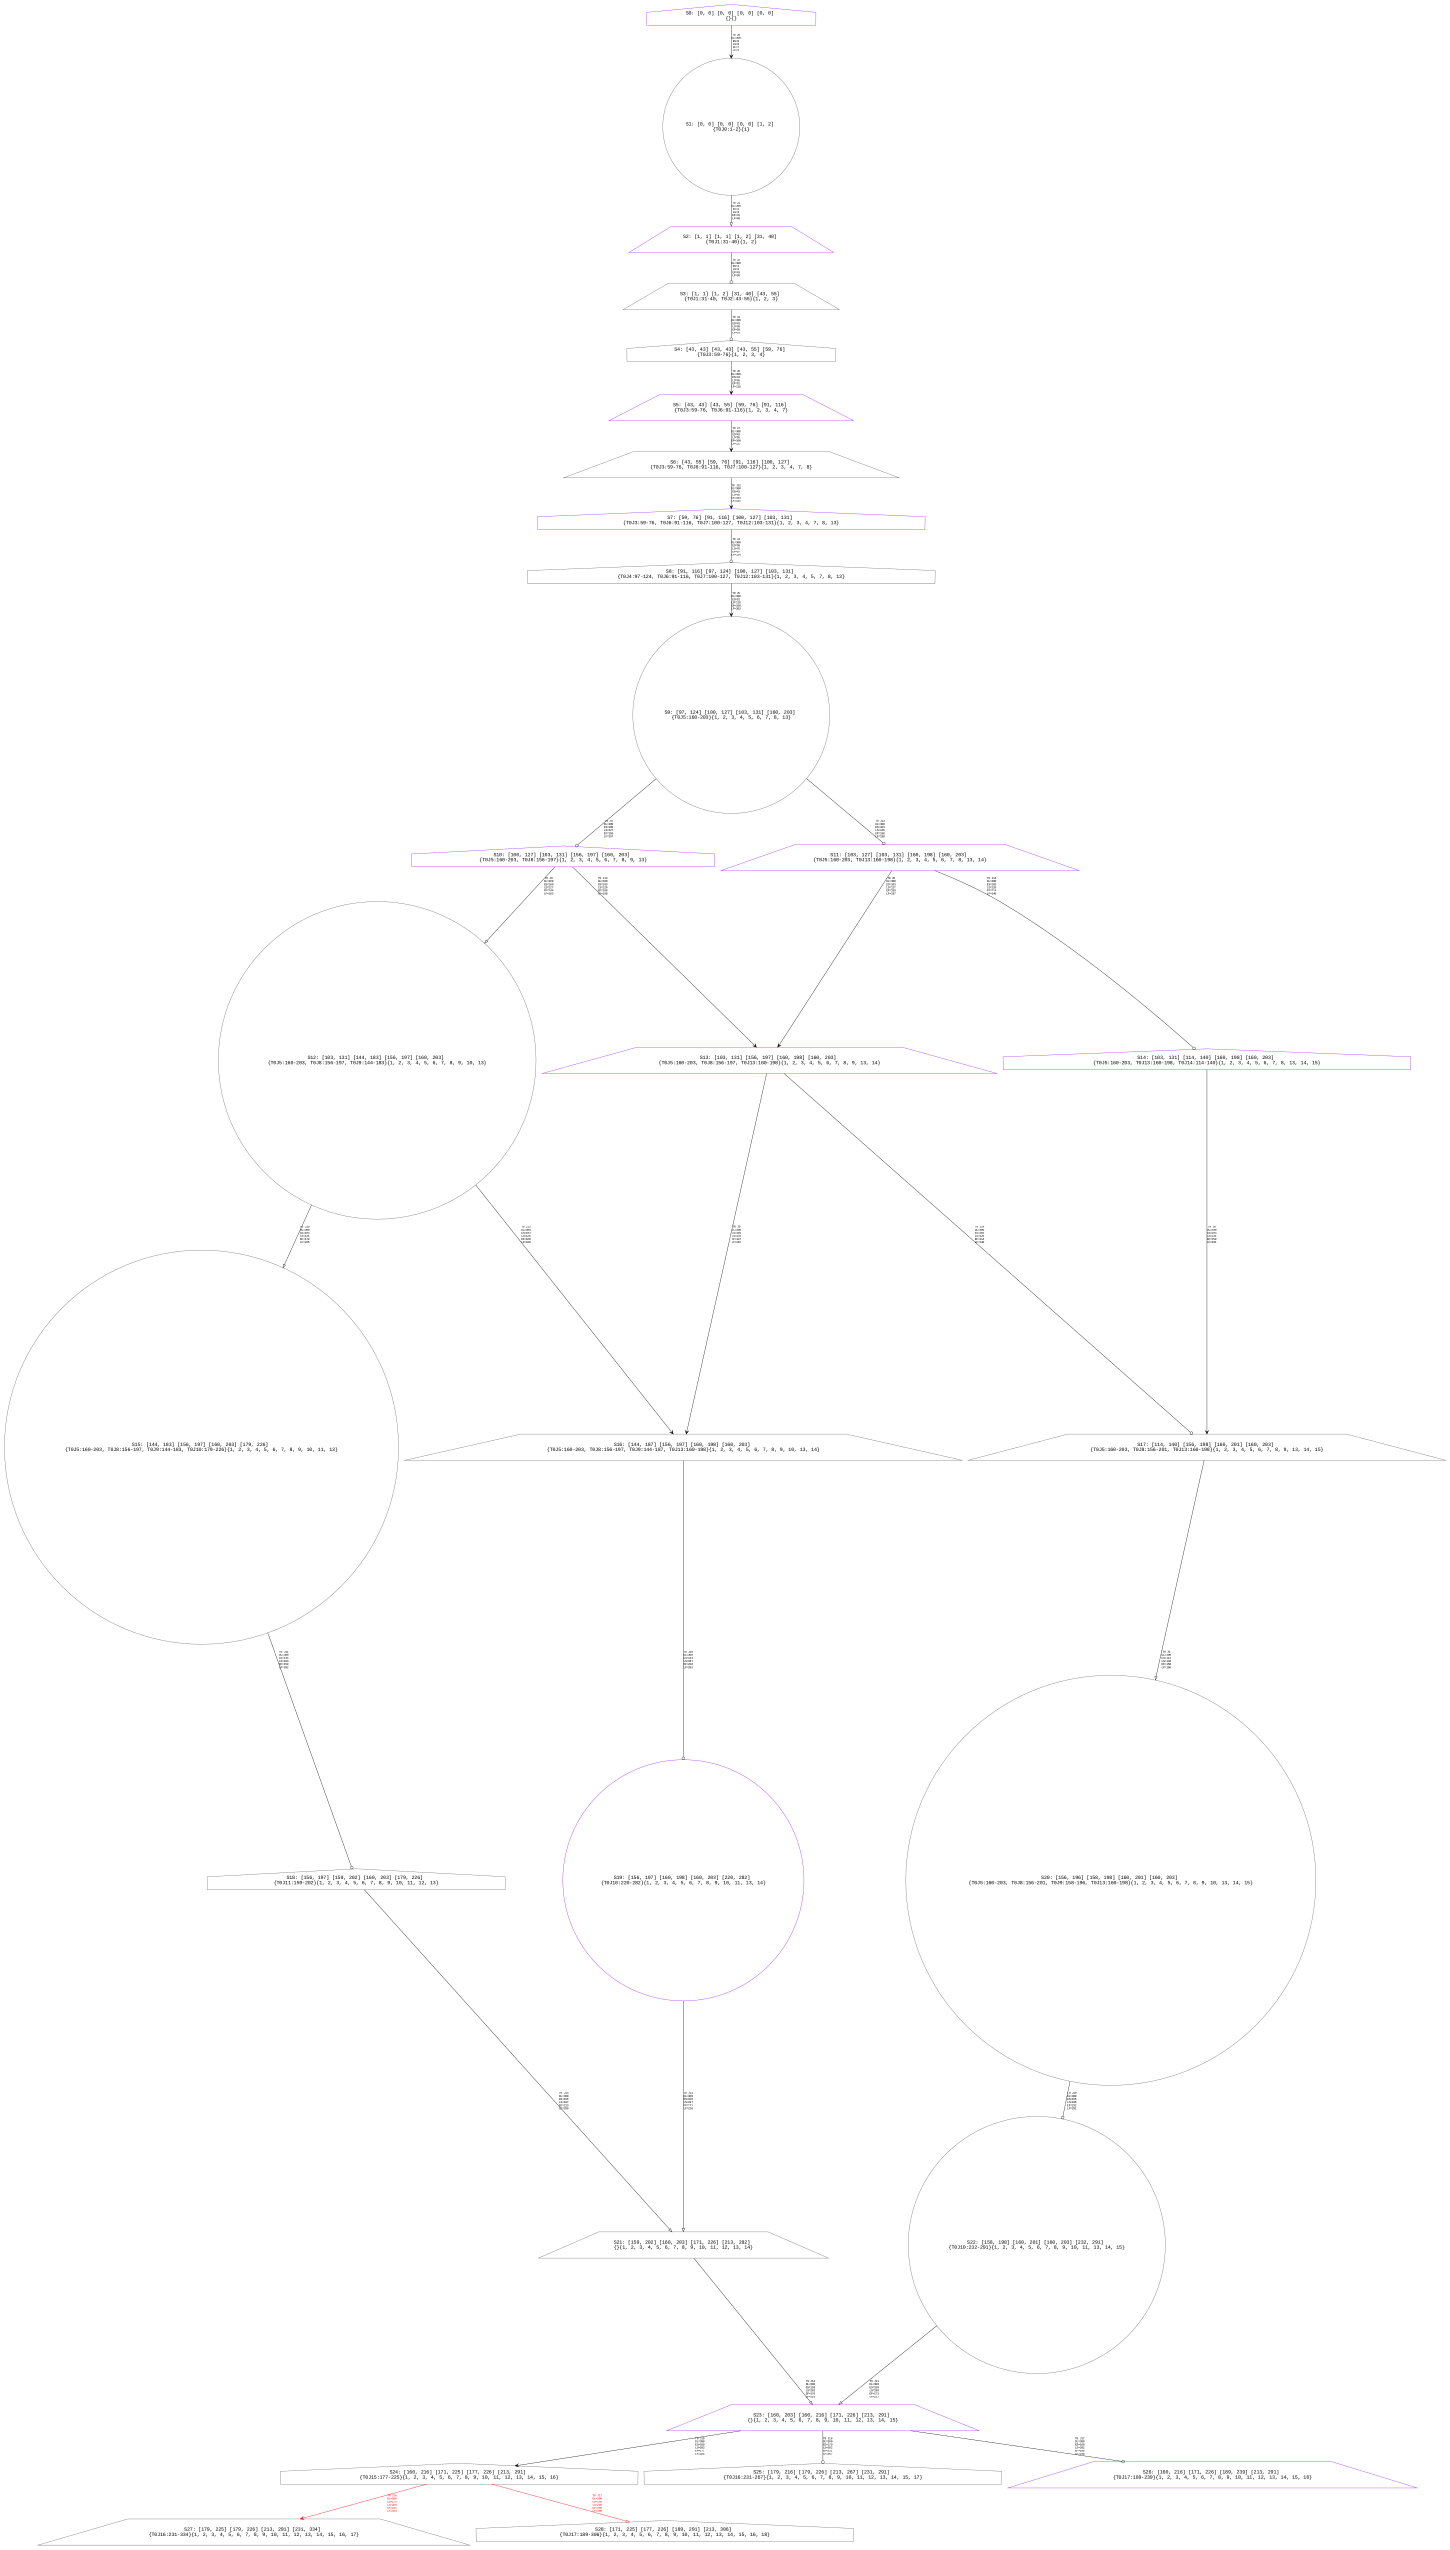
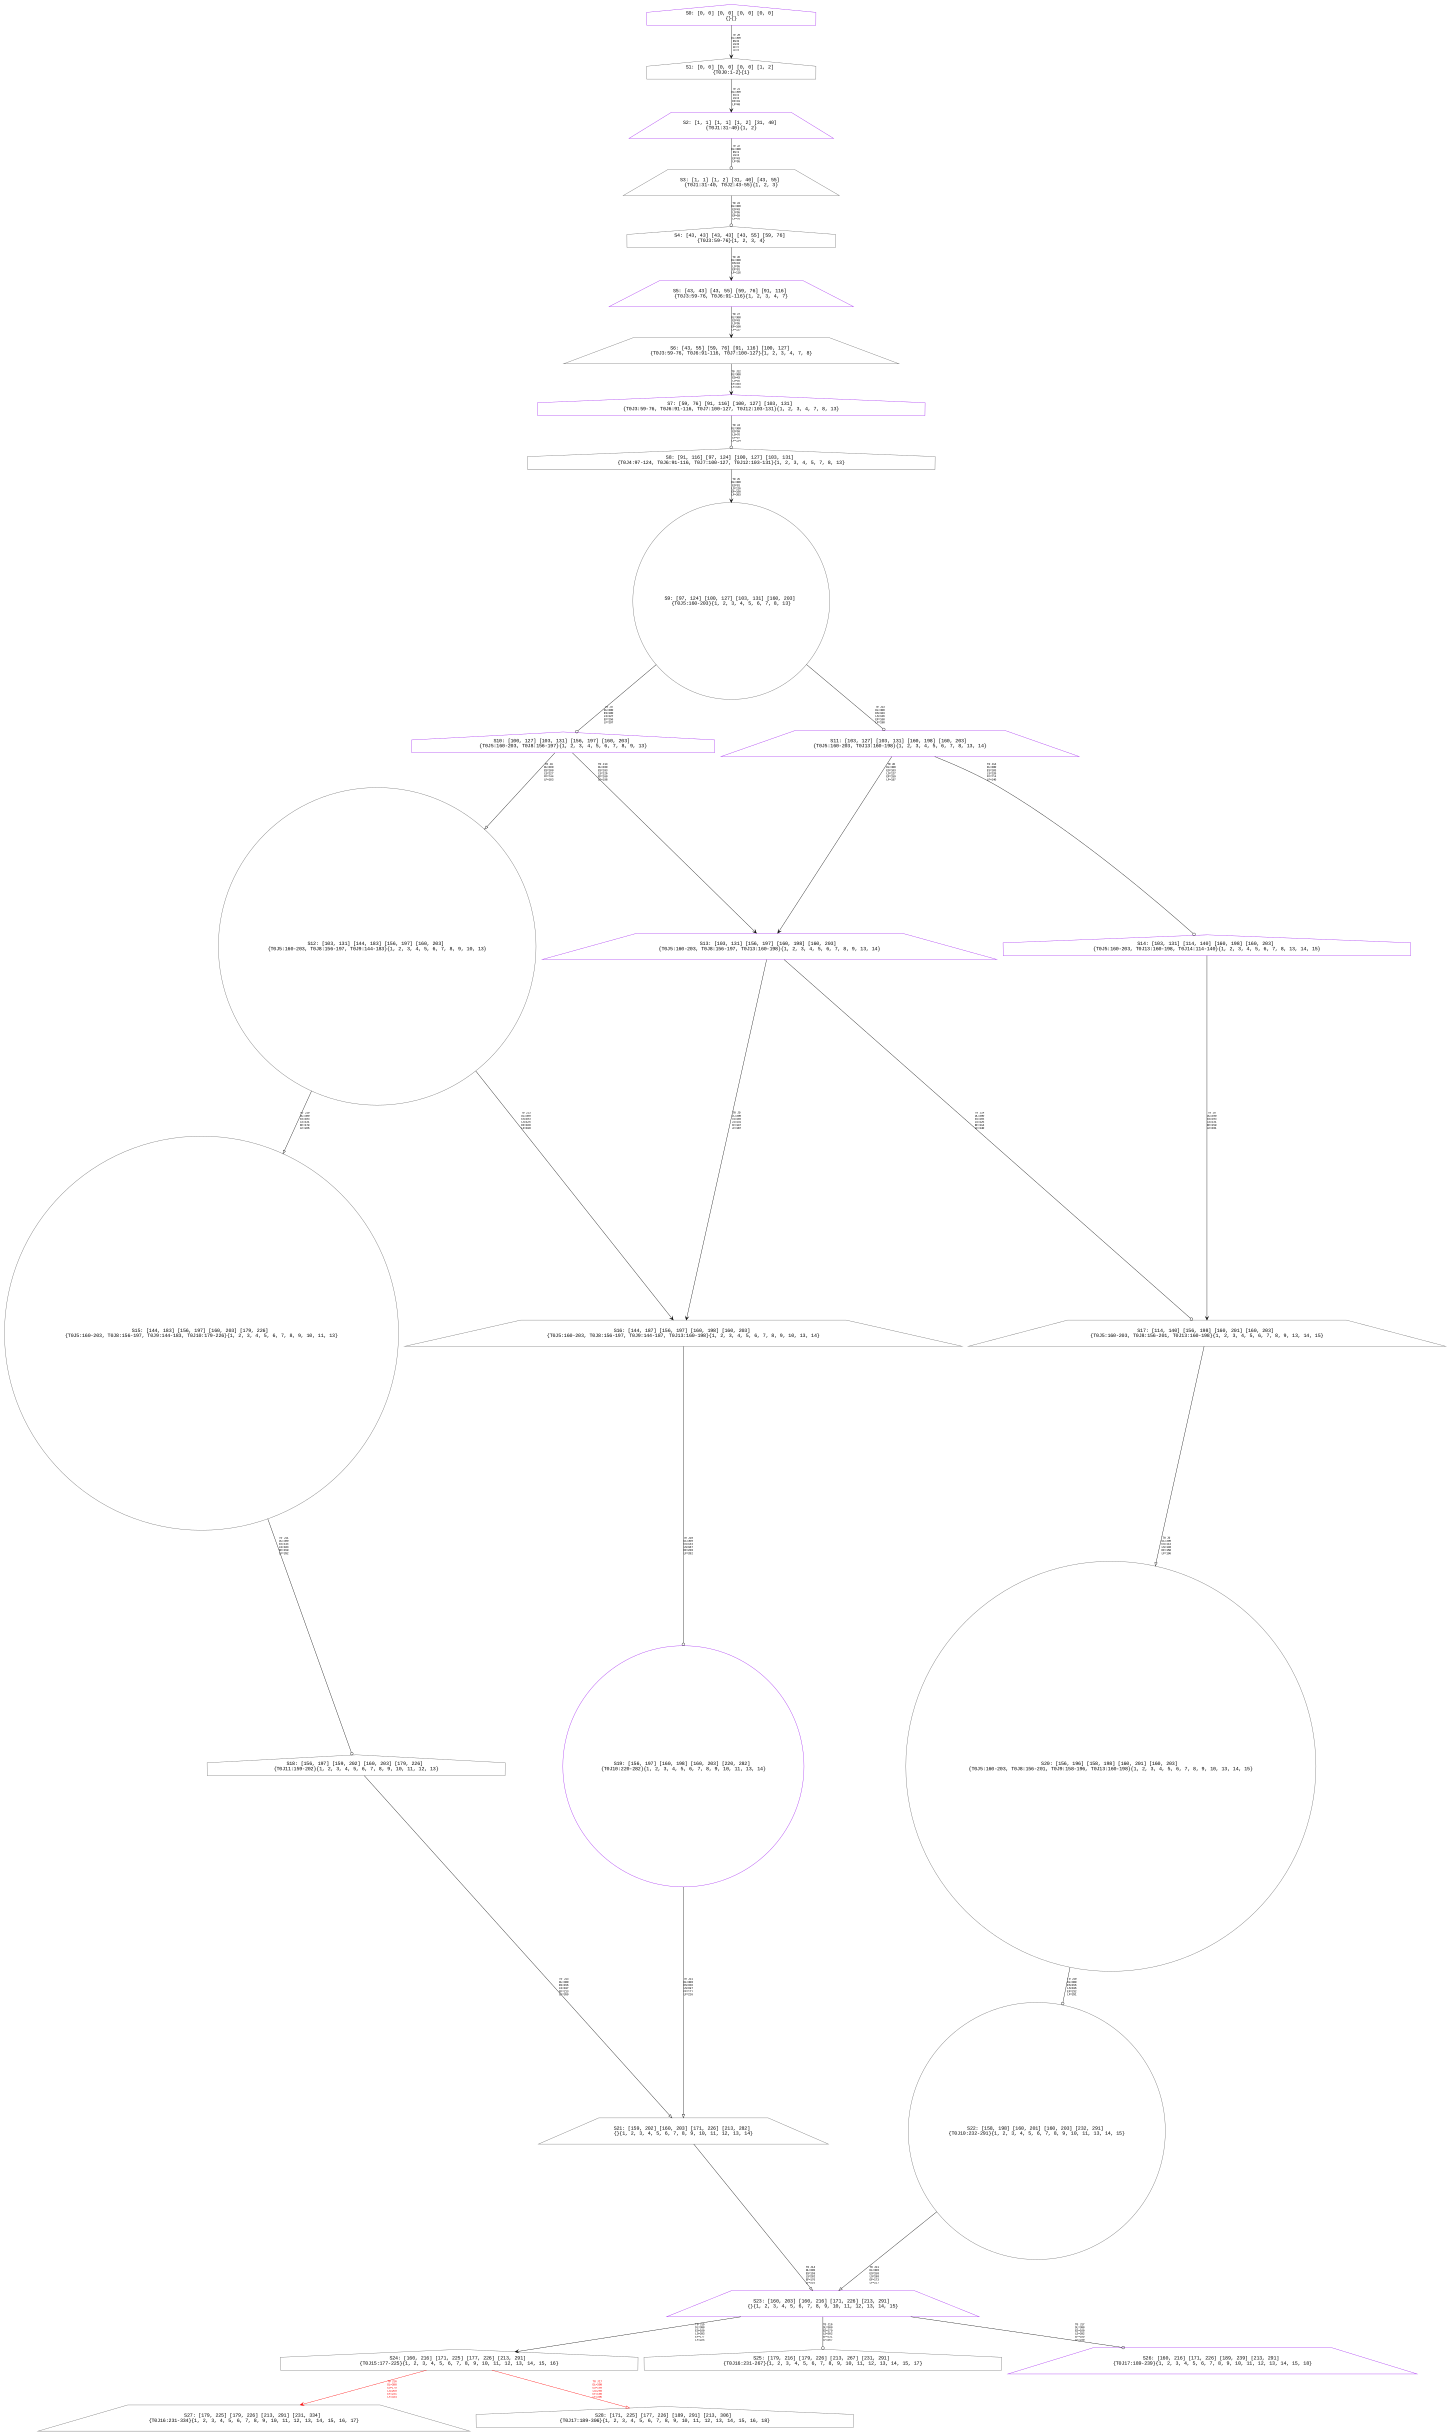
(731, 127) -> (731, 70)
(731, 209) -> (731, 94)
